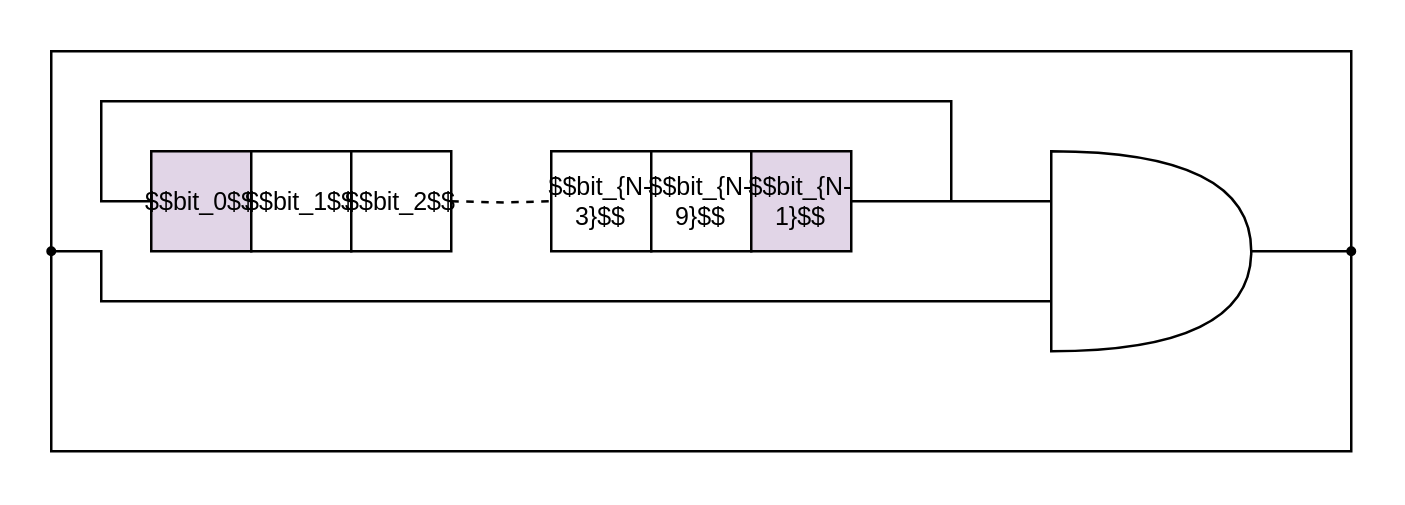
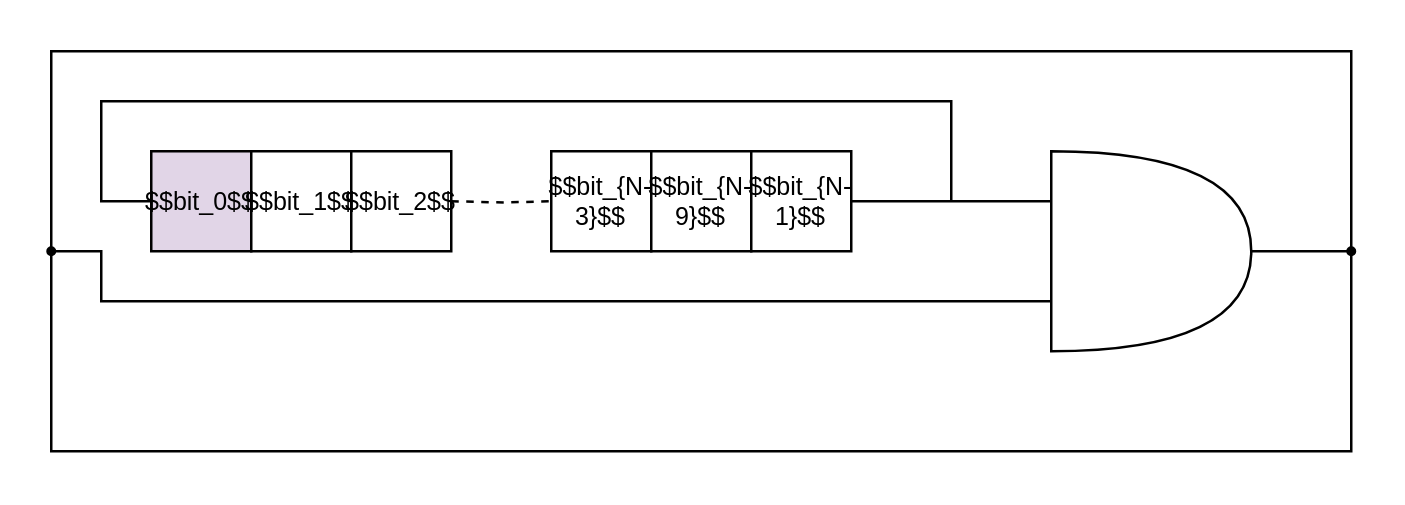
(801, 201) -> (801, 201)
